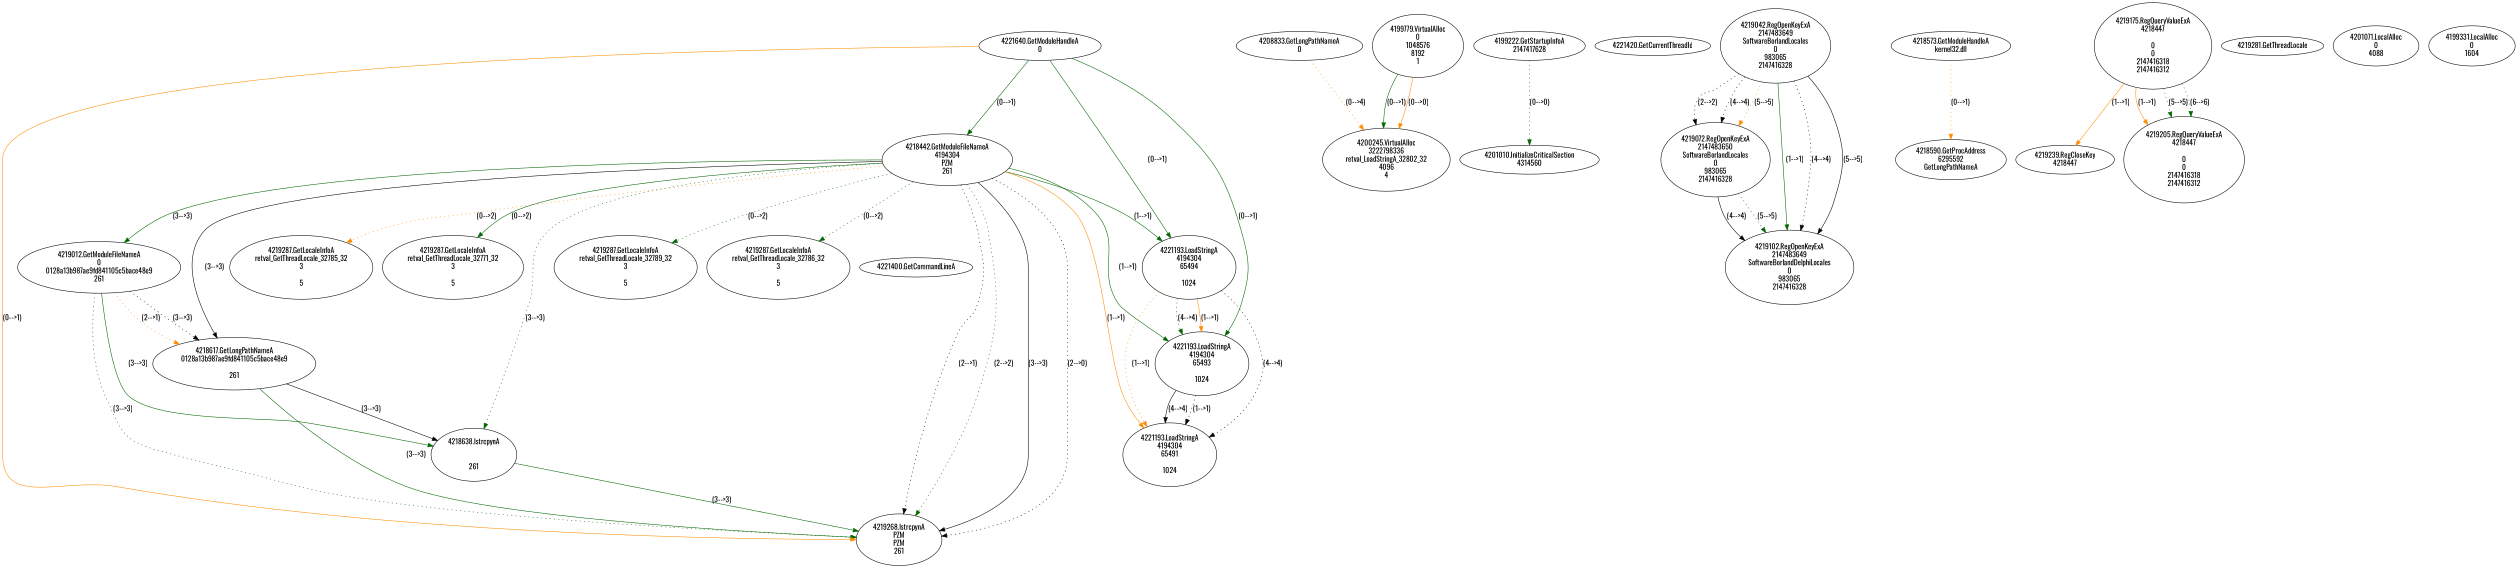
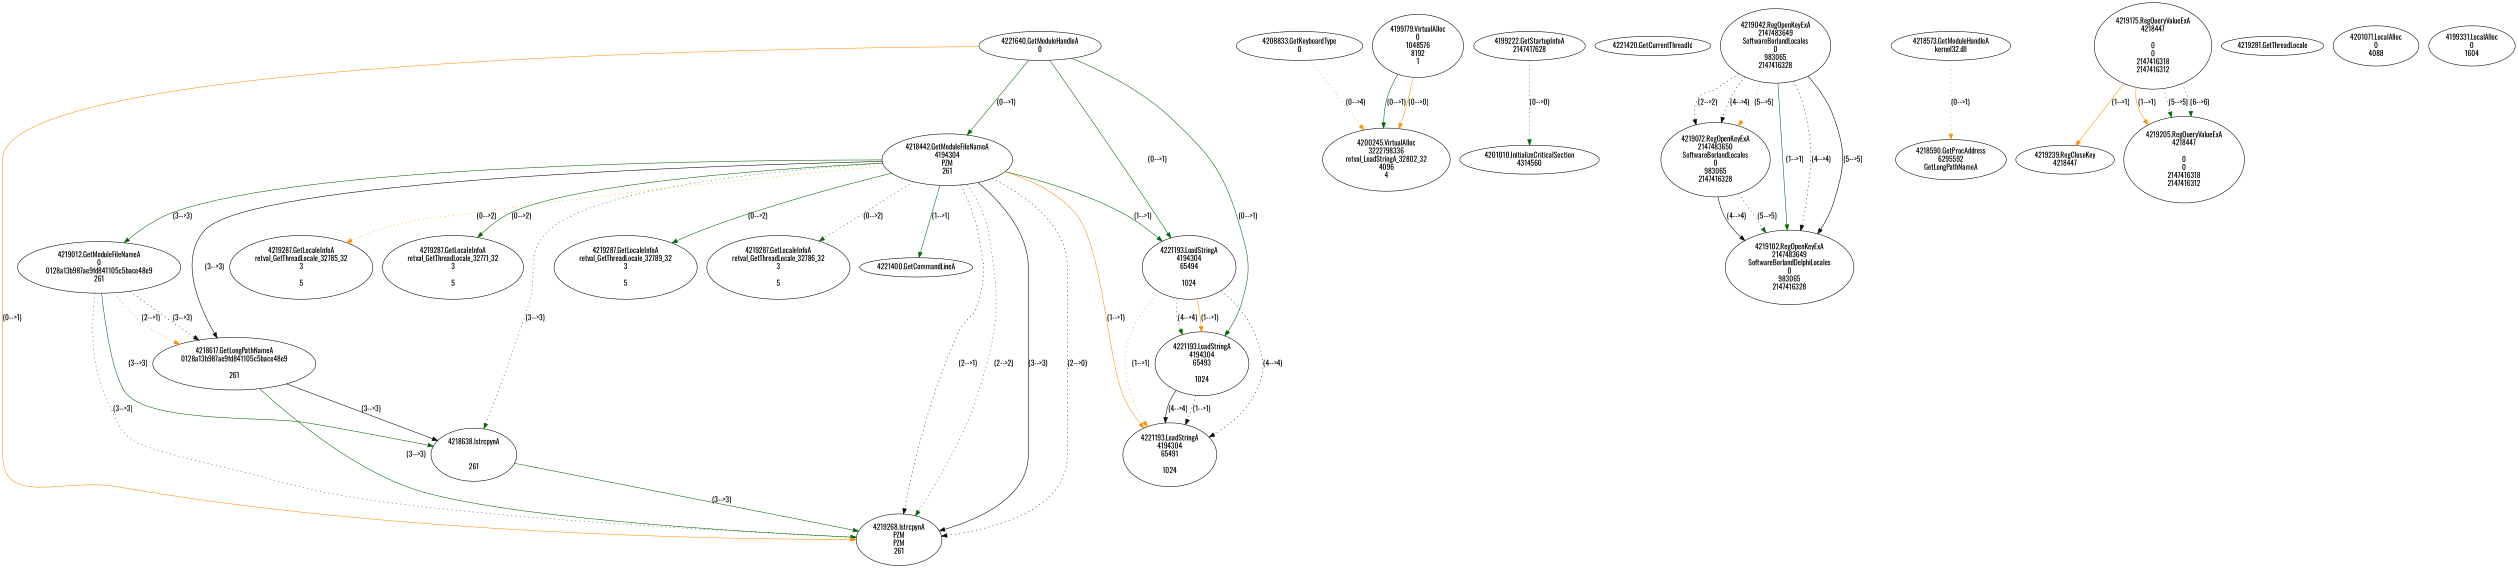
(1300, 46) -> (1300, 46)
(783, 203) -> (783, 203)
(1108, 237) -> (930, 219)
